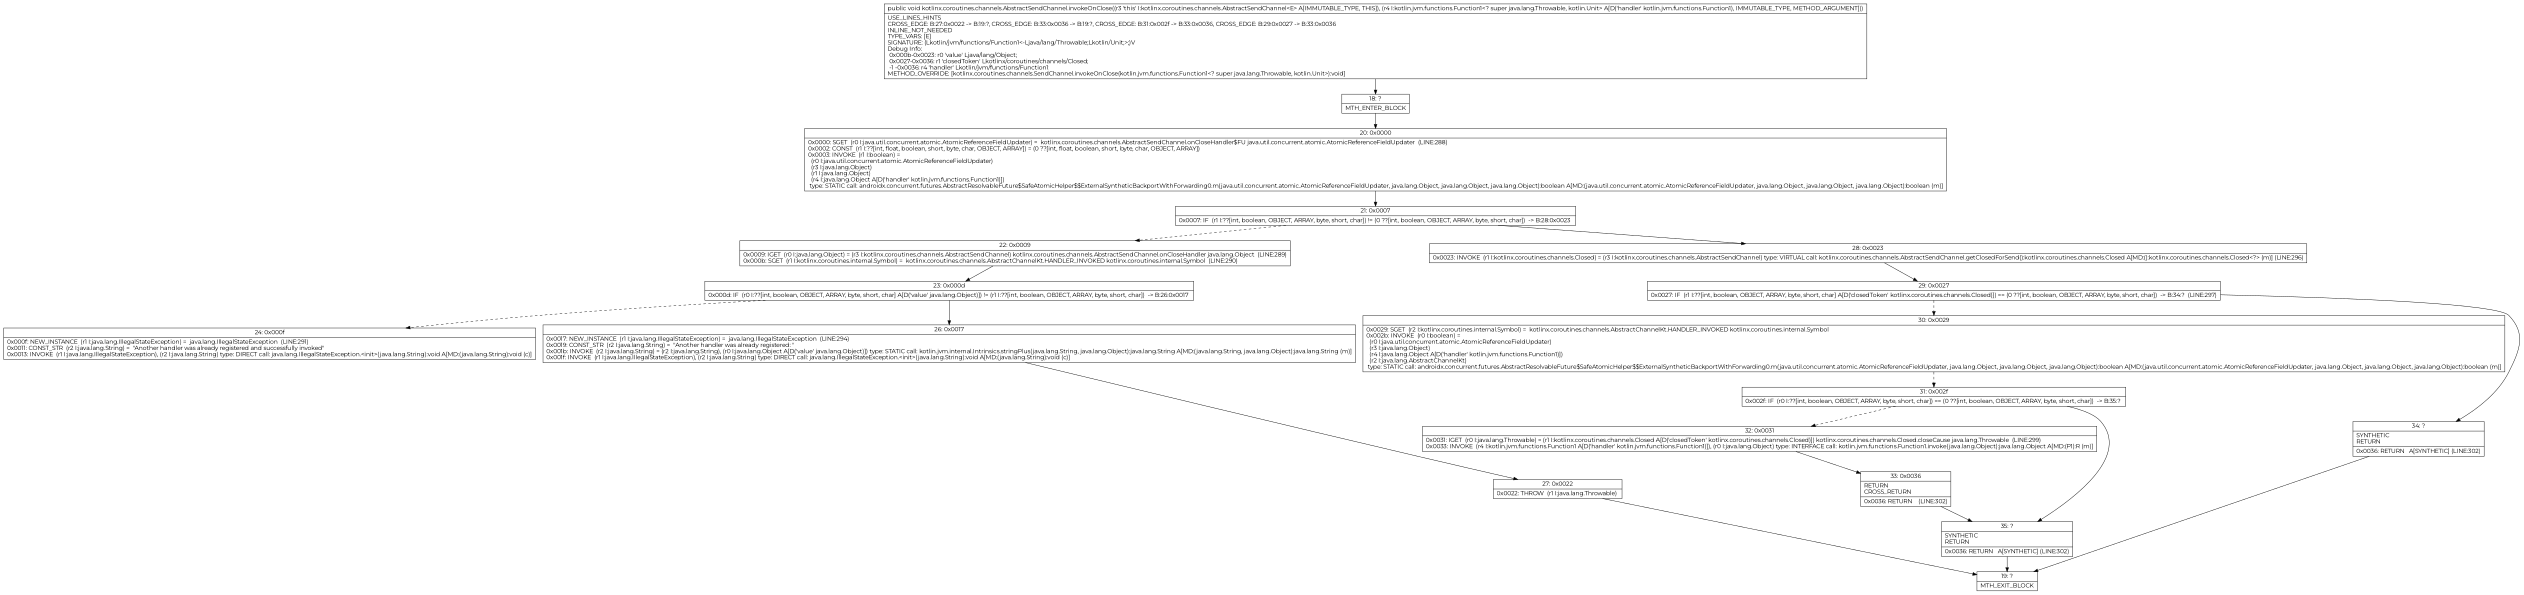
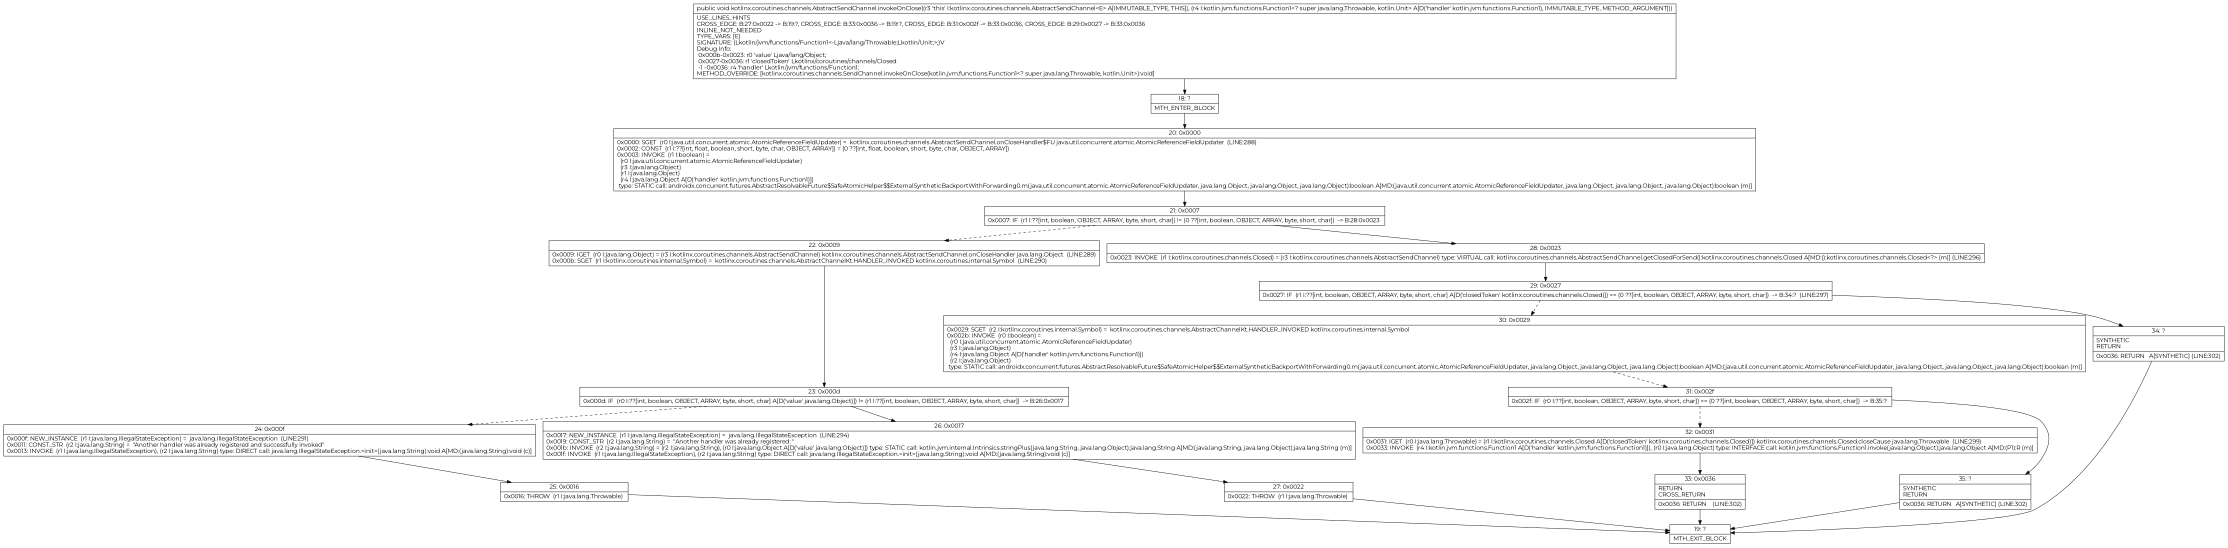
(1417, 361) -> (979, 361)
none -> (564, 492)
(1955, 513) -> (1700, 515)
